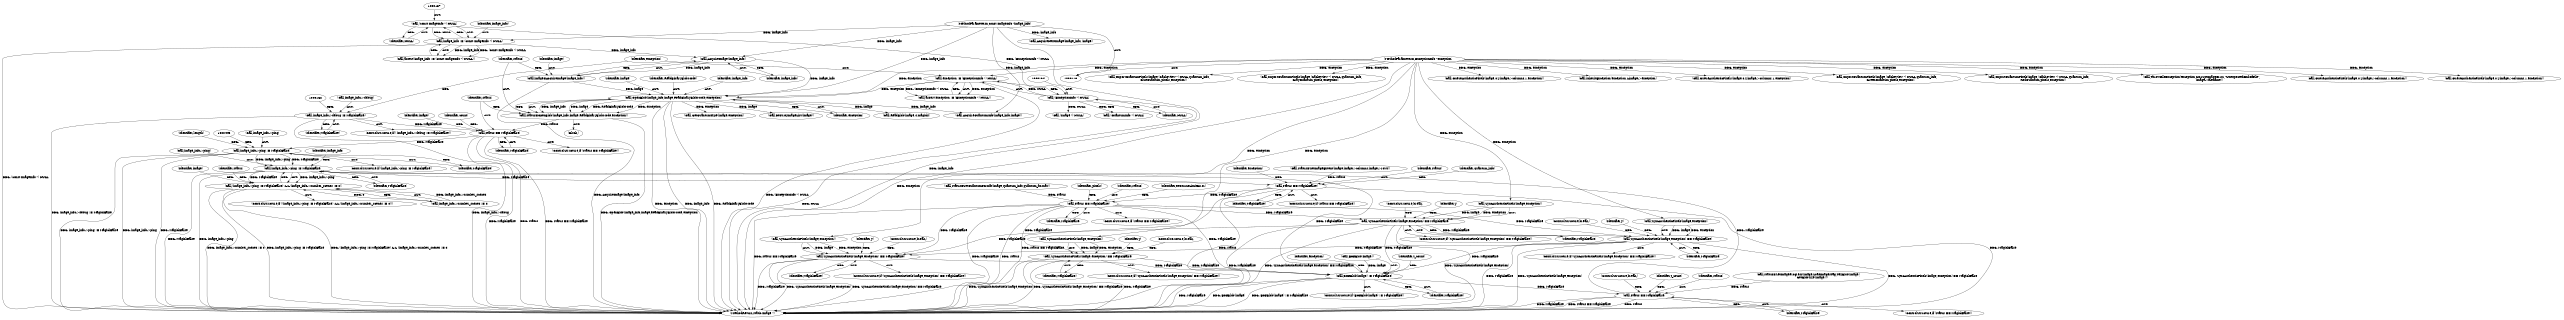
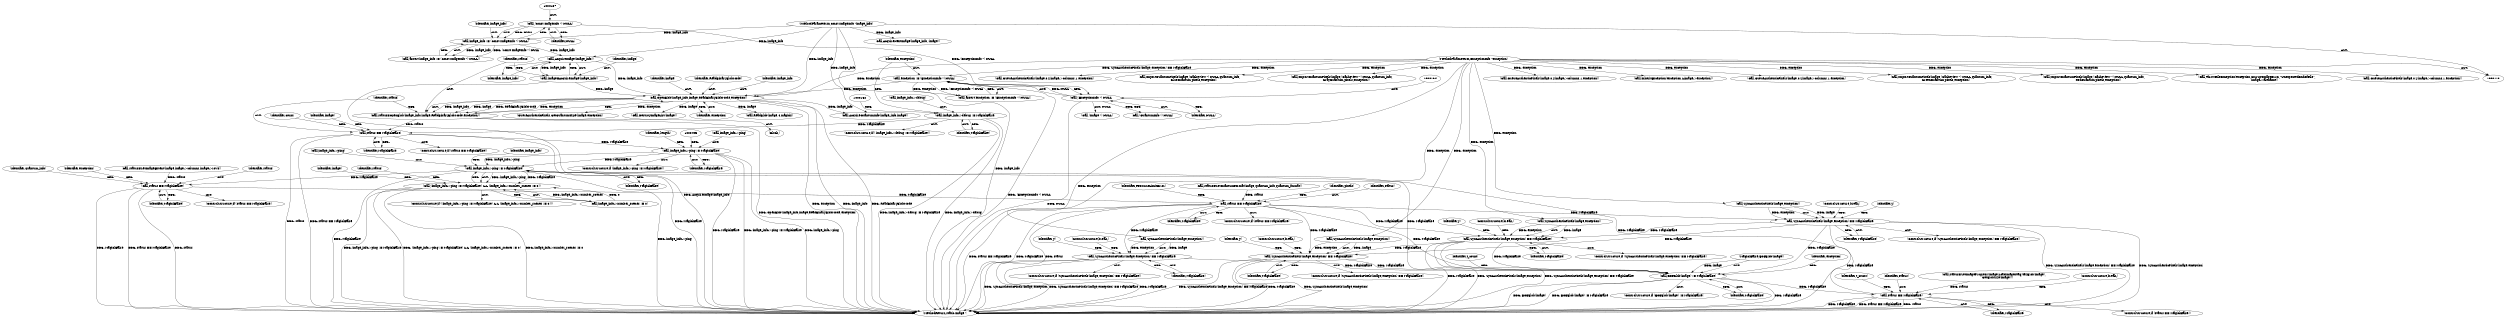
(1106, 68) -> (1147, 68)
(1077, 107) -> (1103, 107)
(714, 116) -> (560, 116)
(1357, 257) -> (1762, 257)
(21, 309) -> none
